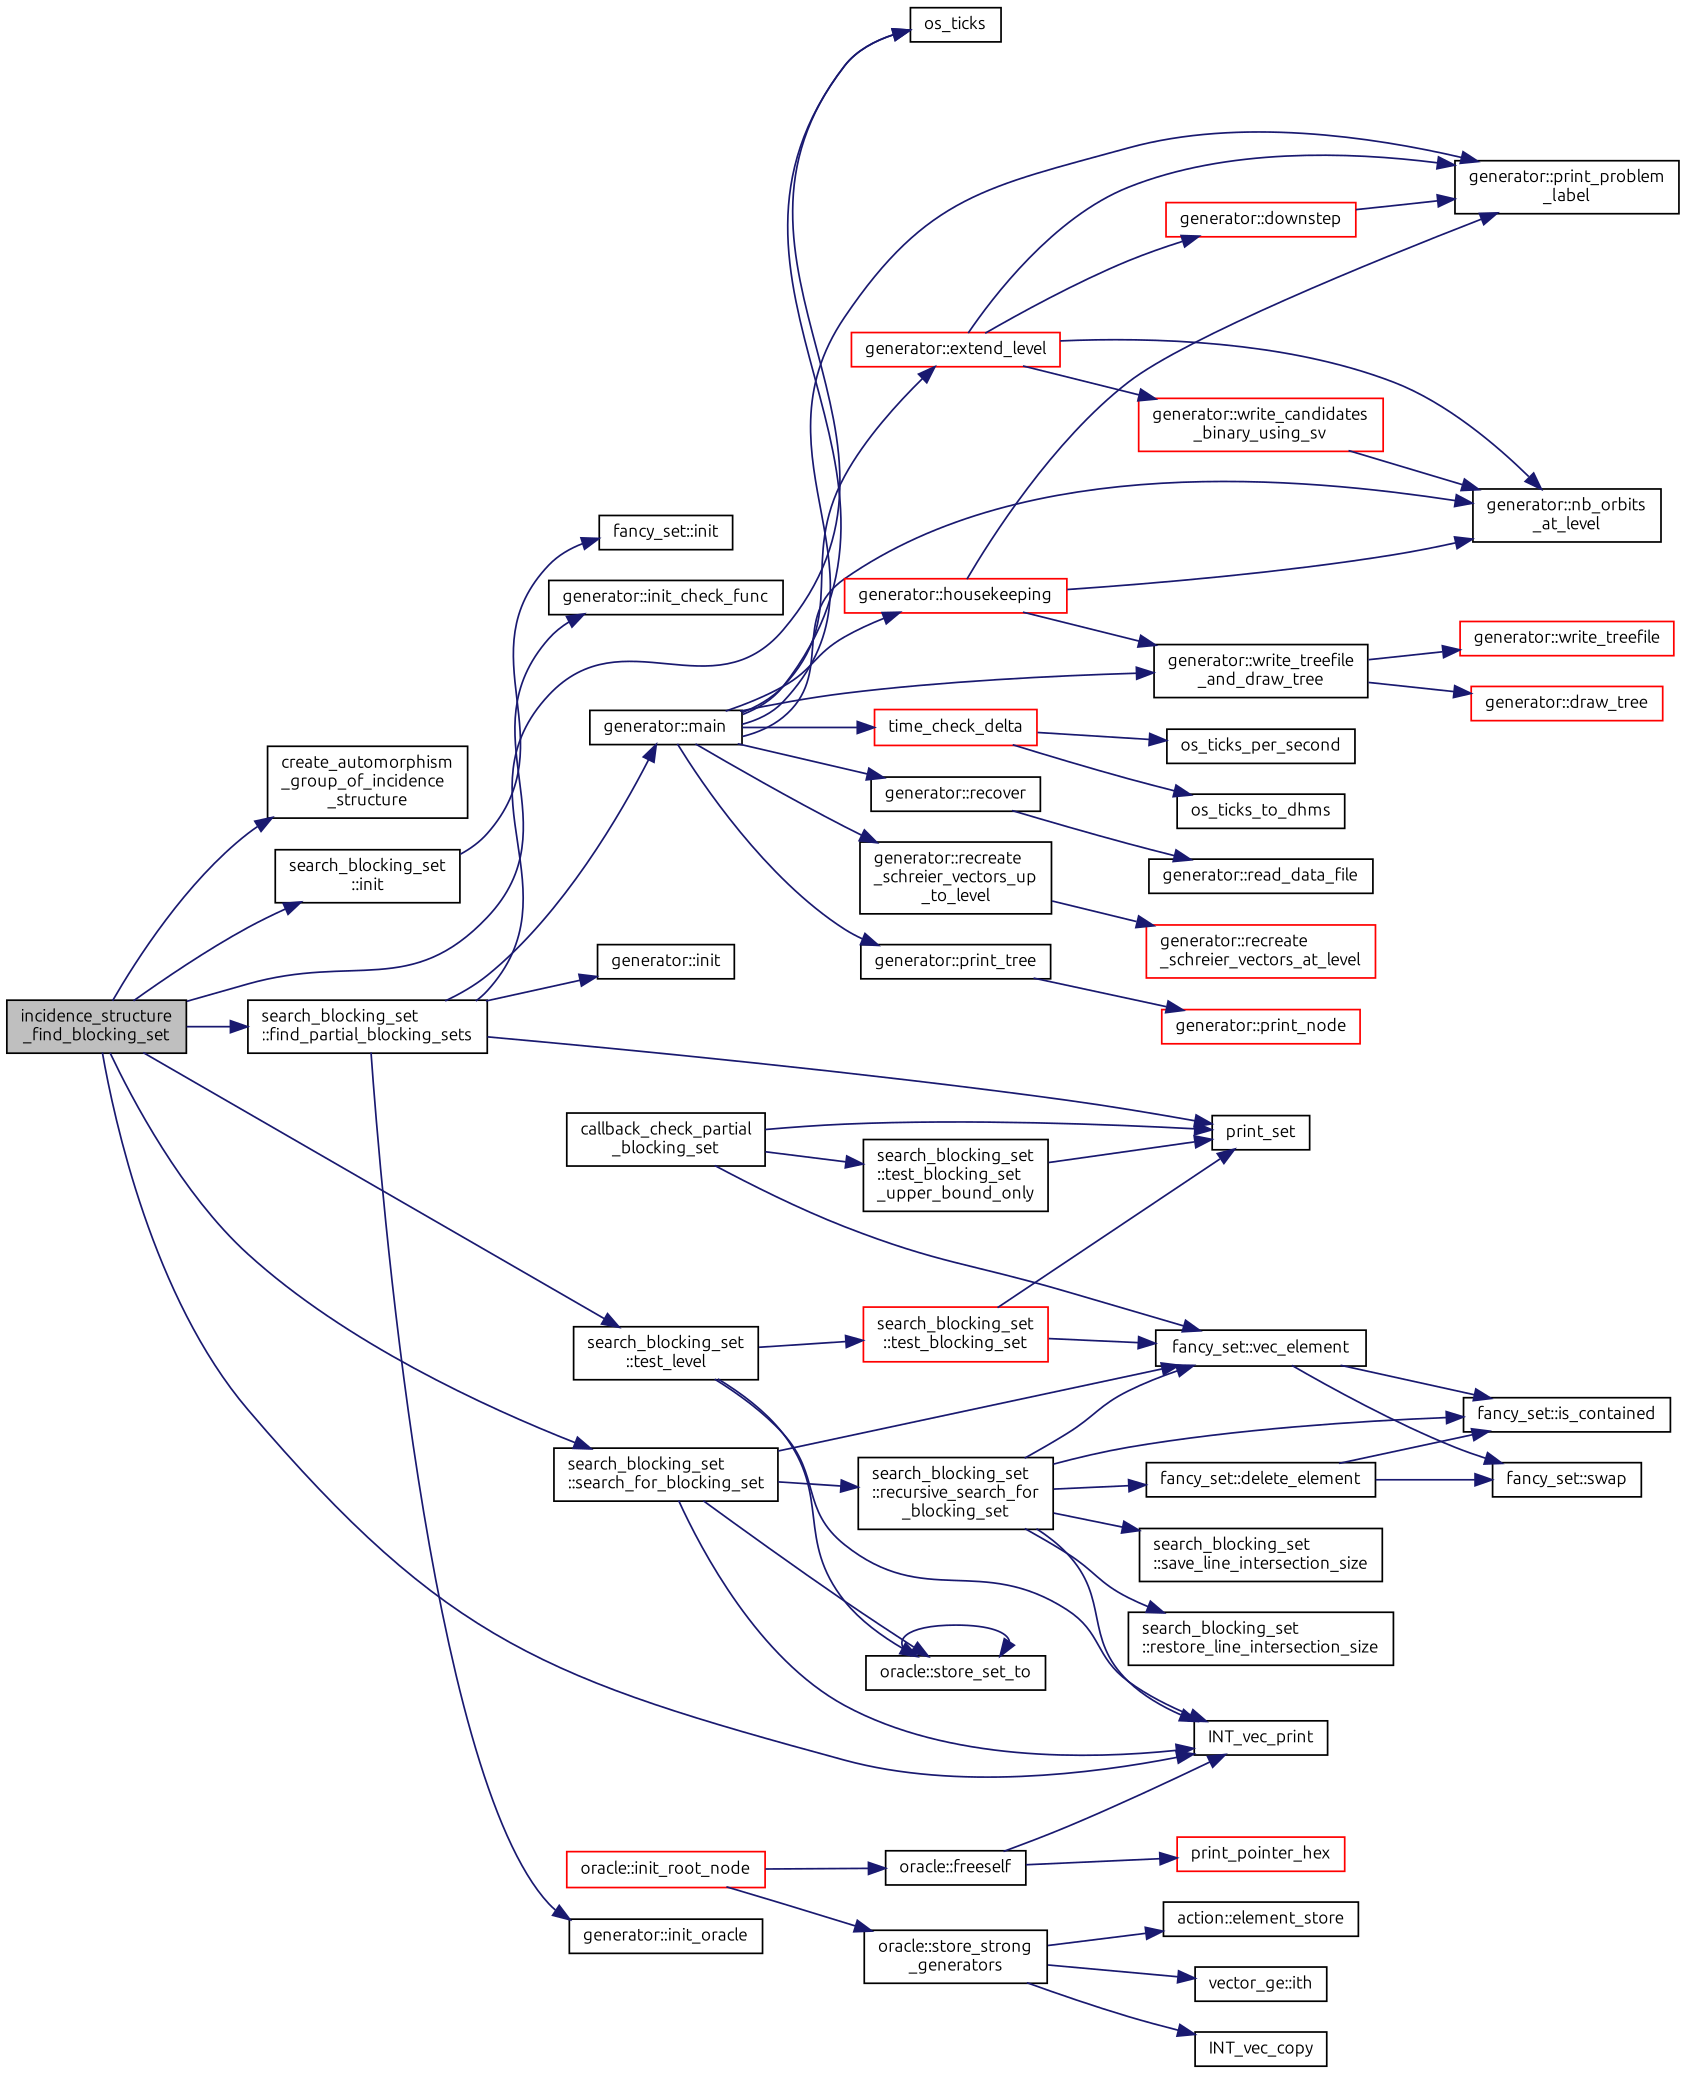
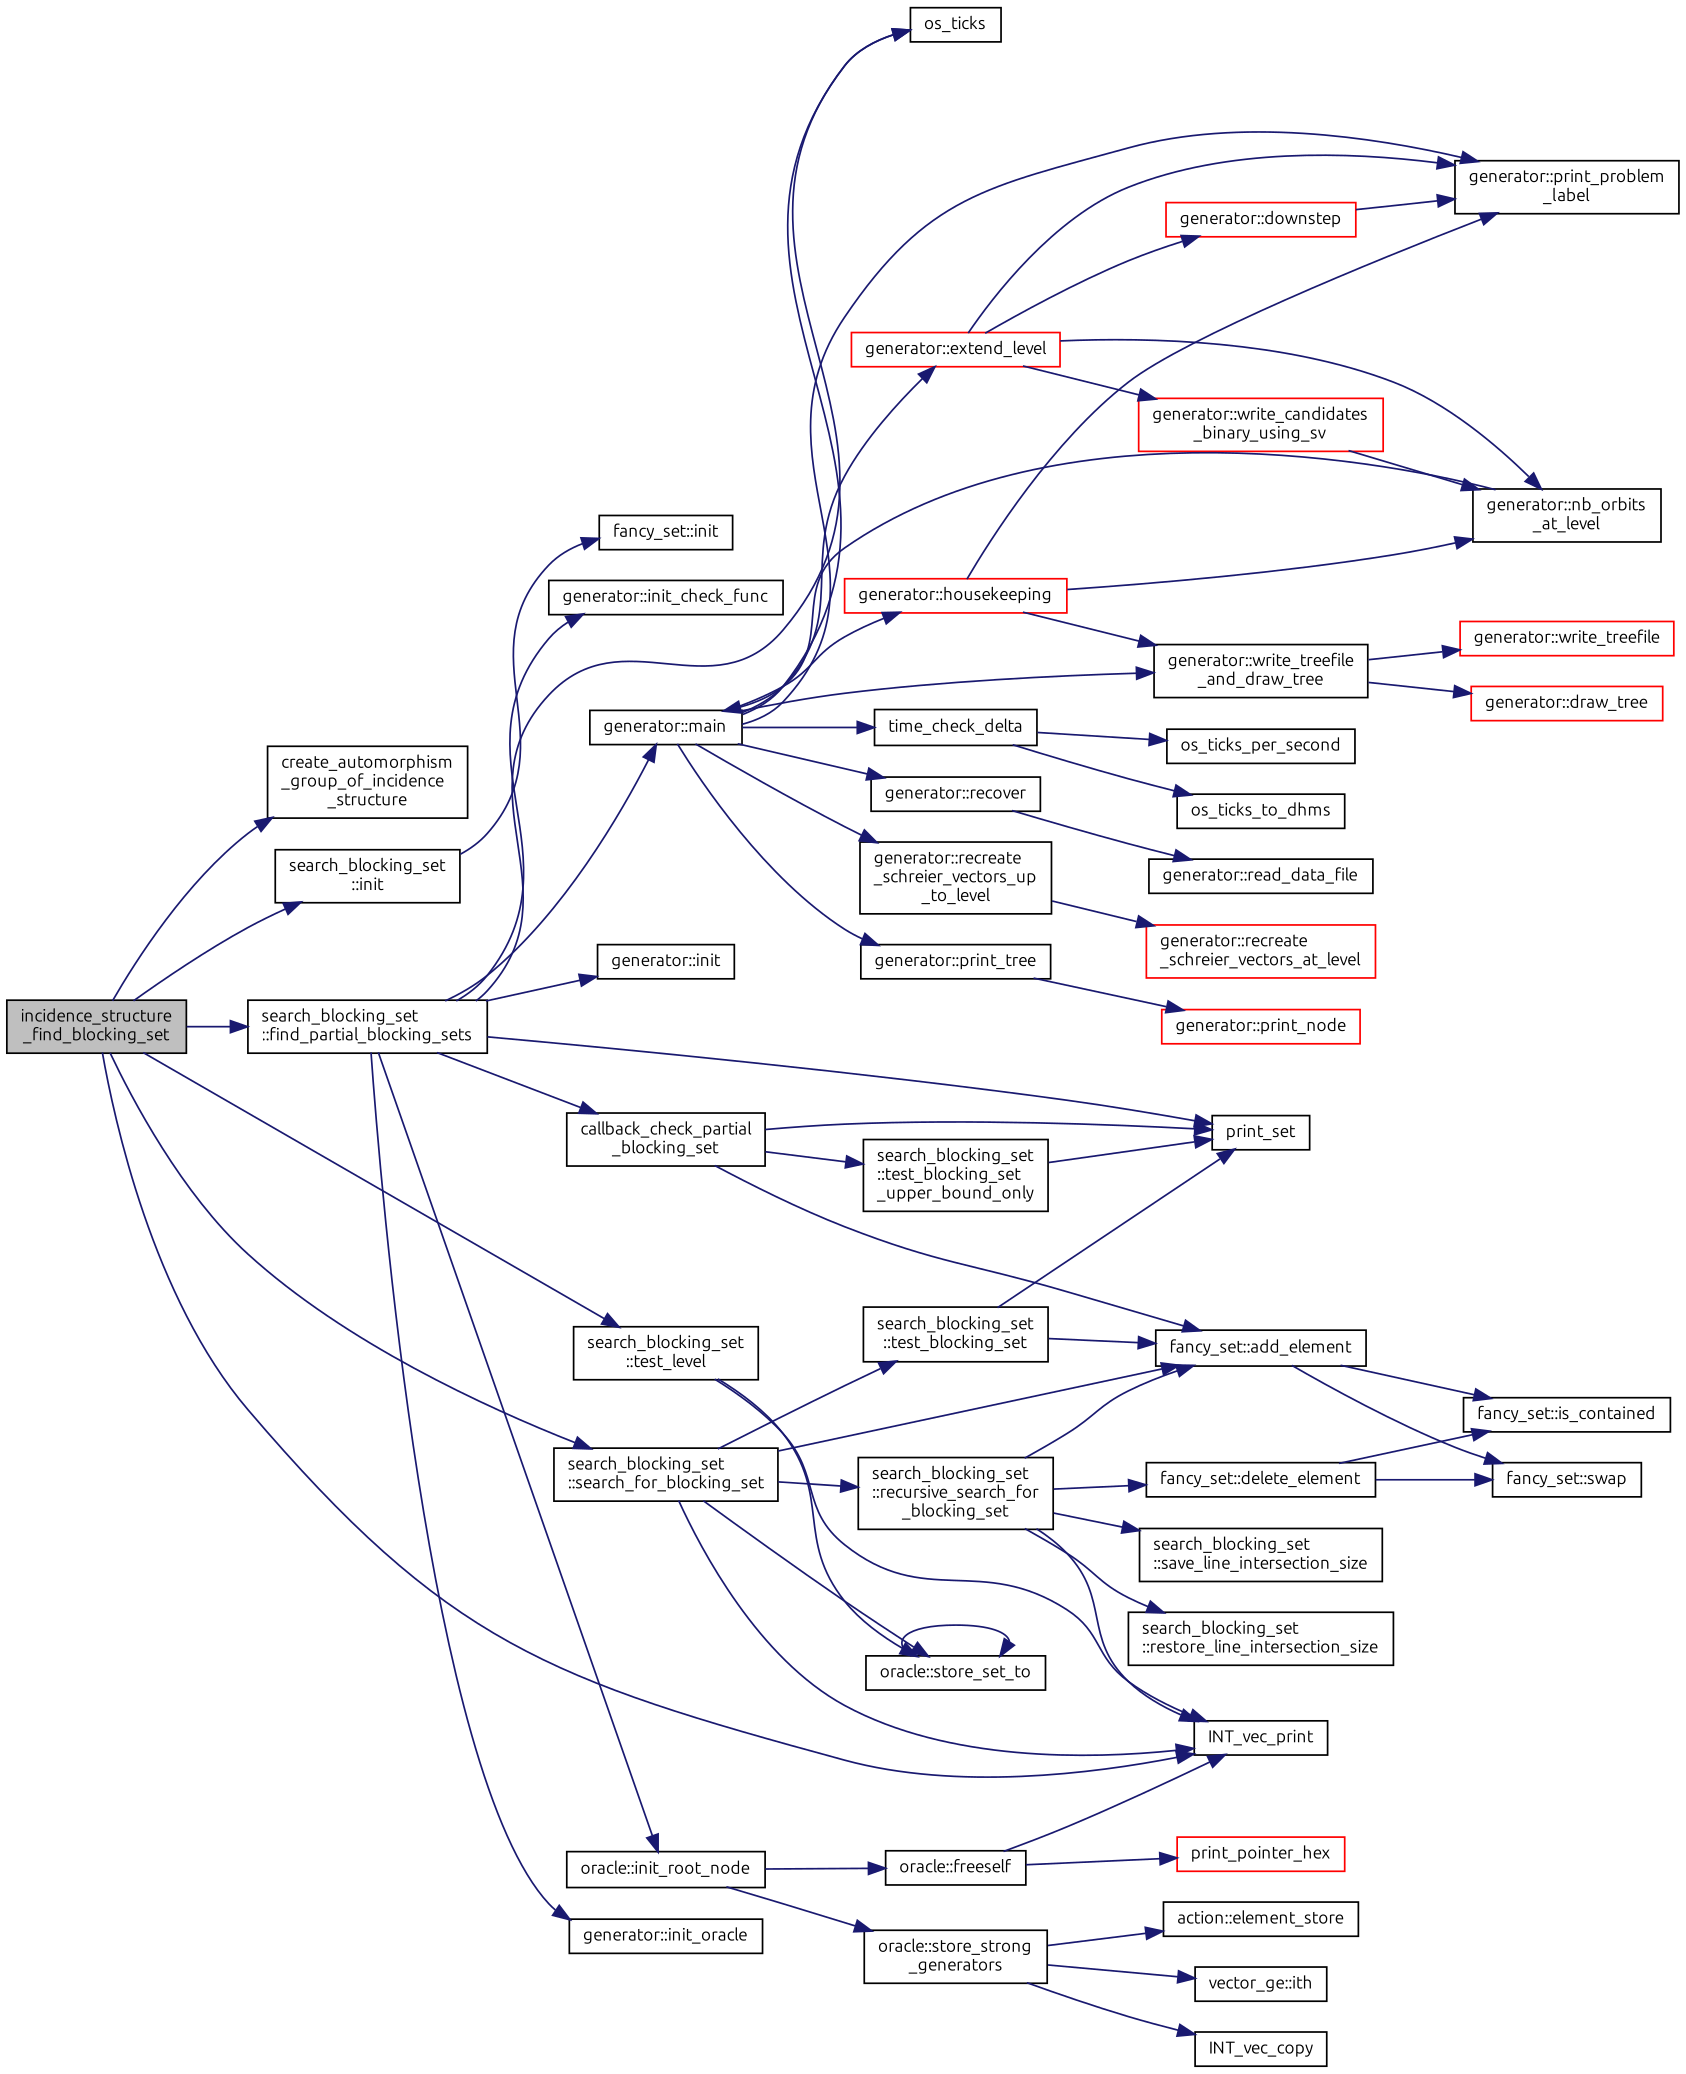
(1042, 500) -> (1061, 466)
(956, 727) -> (956, 727)
(488, 916) -> (518, 814)
none -> (509, 1080)
(956, 1334) -> (956, 1334)
(802, 1344) -> (799, 1408)
(1261, 1348) -> (1261, 1348)
(1249, 1431) -> none
none -> (515, 1444)
(666, 1870) -> (666, 1870)
